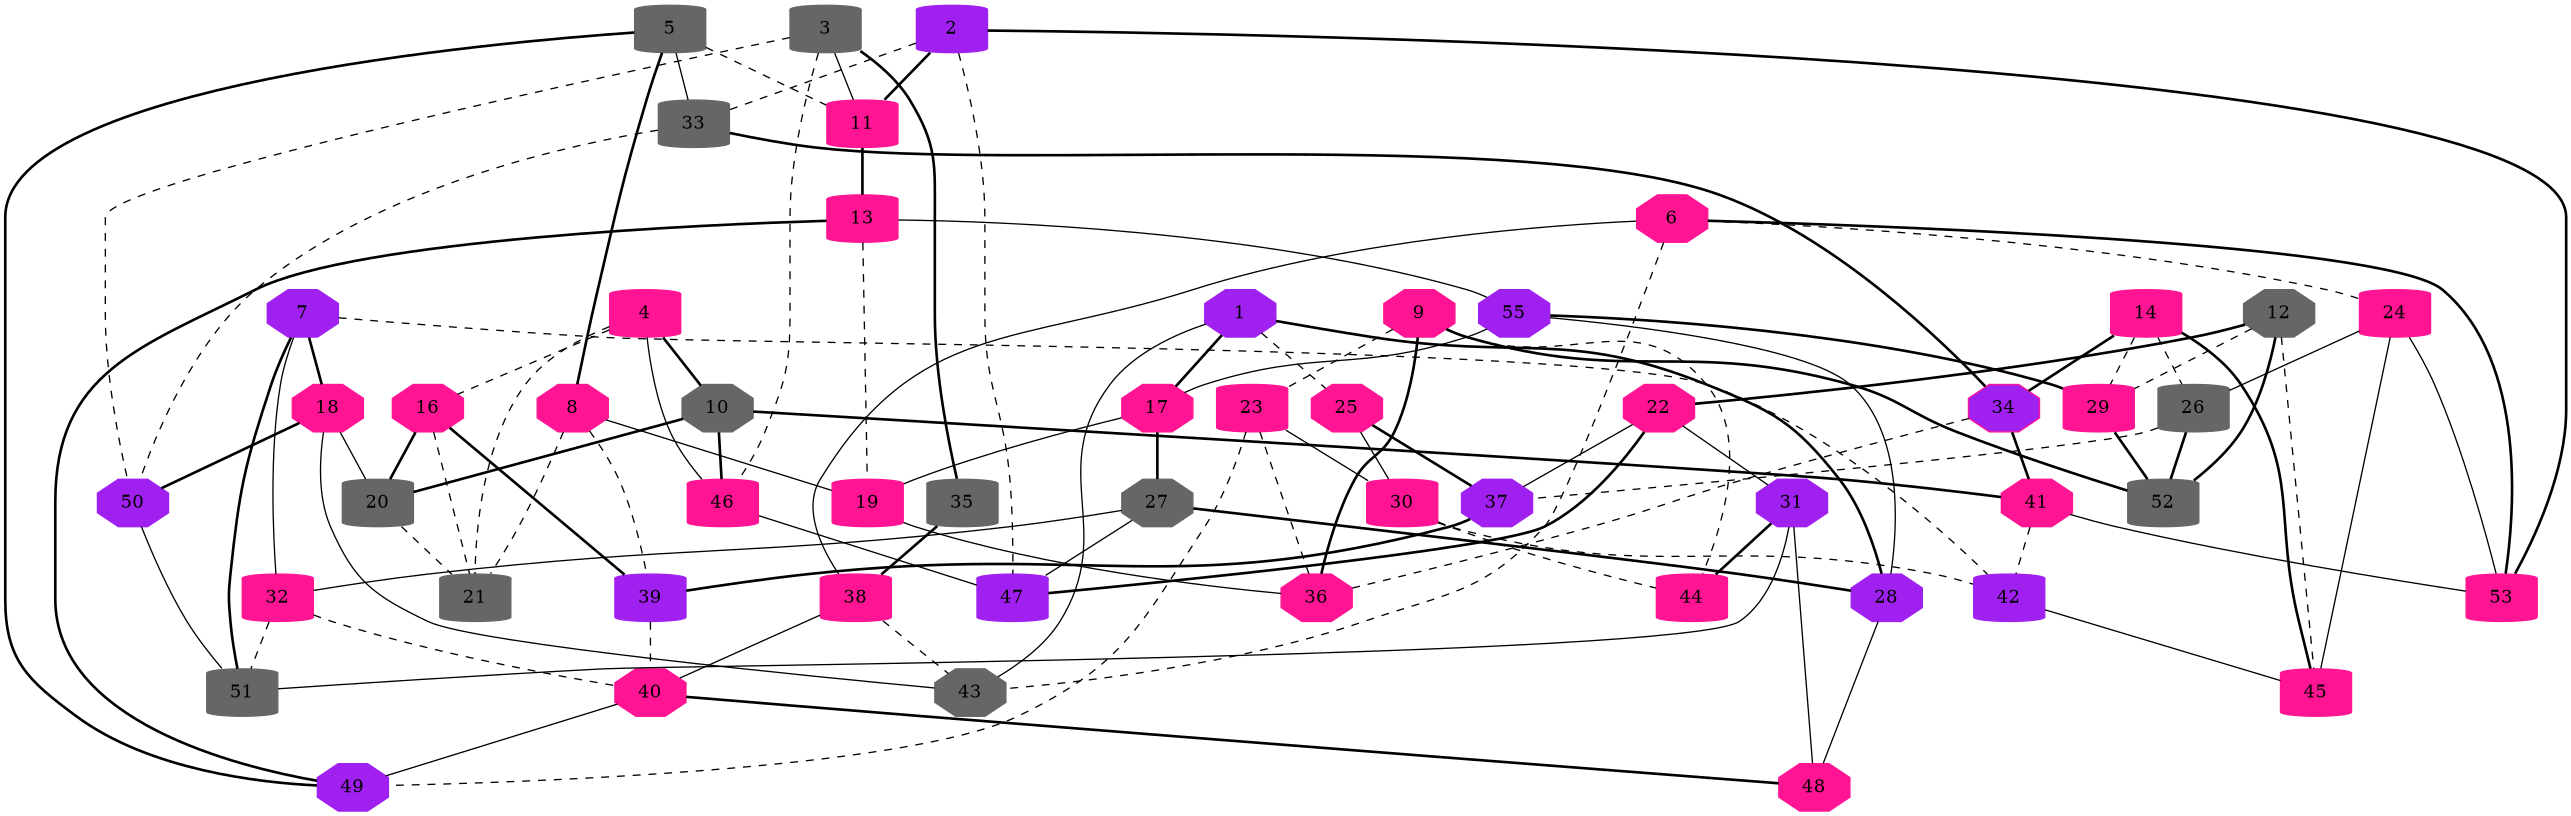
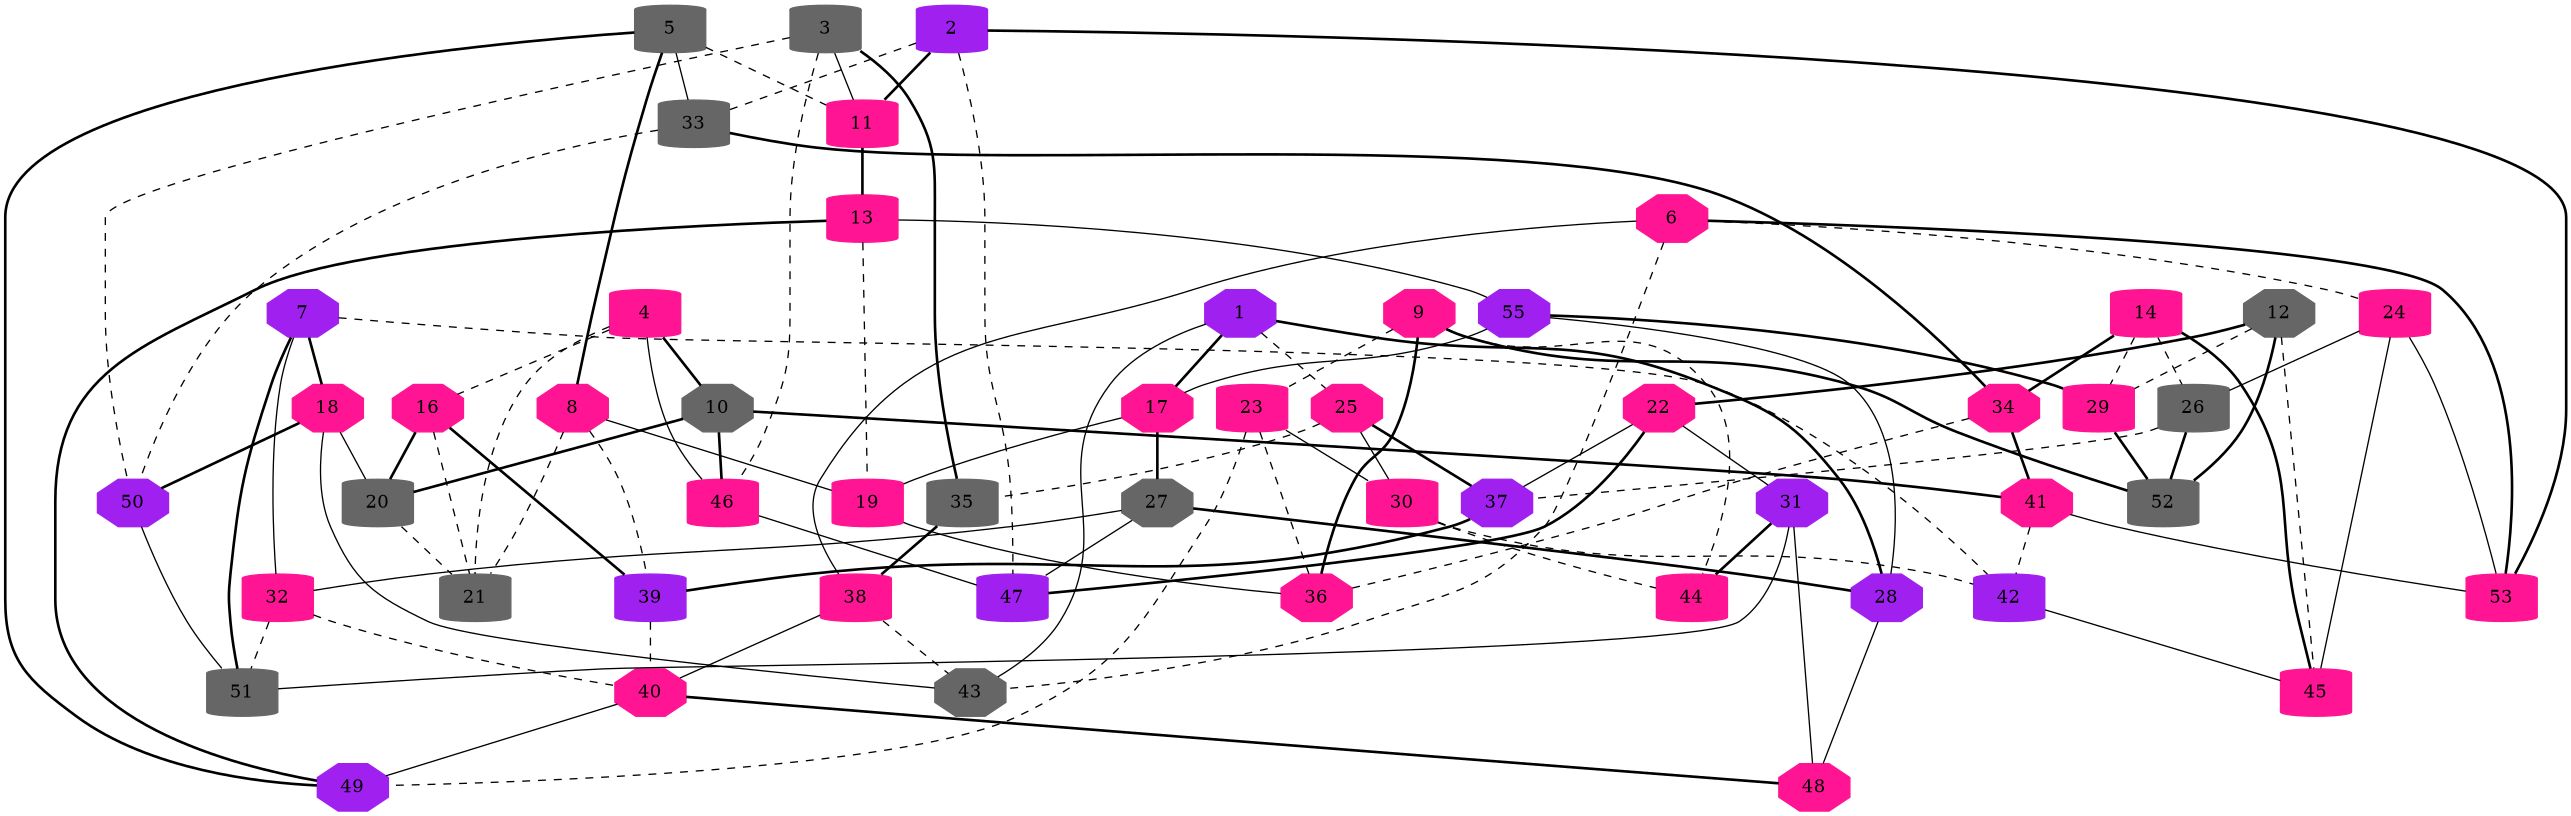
(2004, 408) -> (2004, 408)
none -> (1169, 467)
